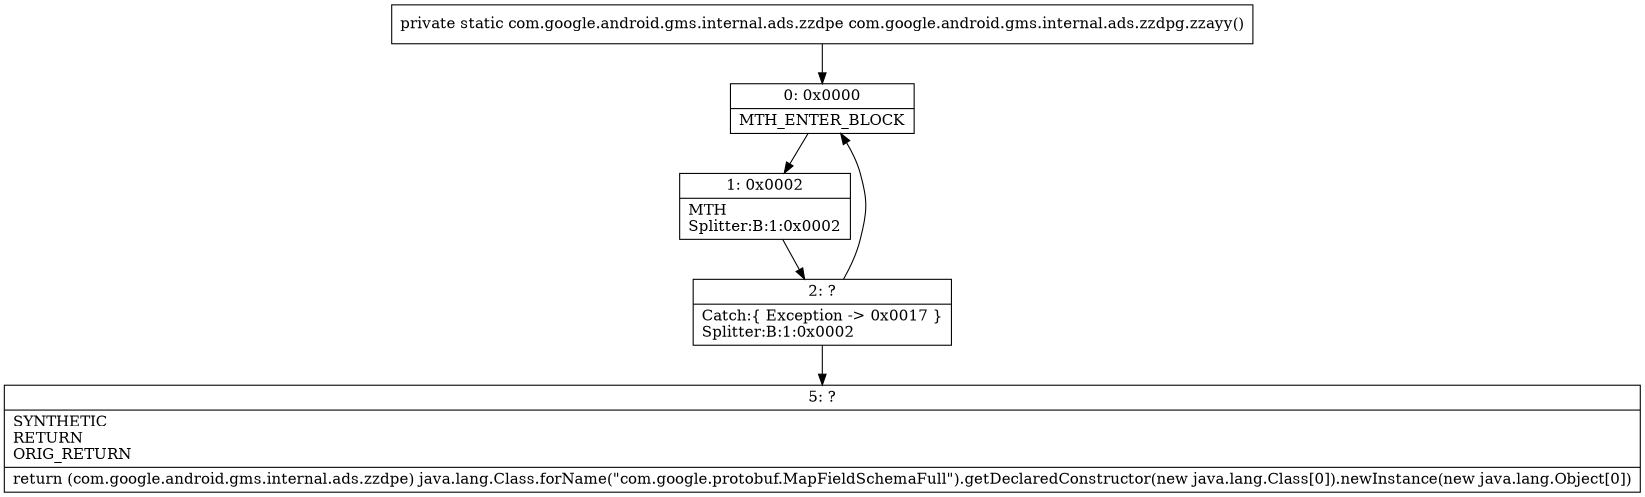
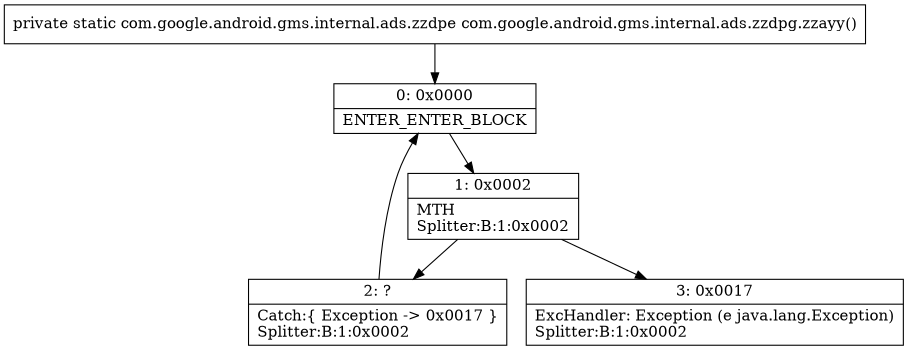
(822, 120) -> (435, 120)
none -> (715, 312)
(822, 439) -> none
